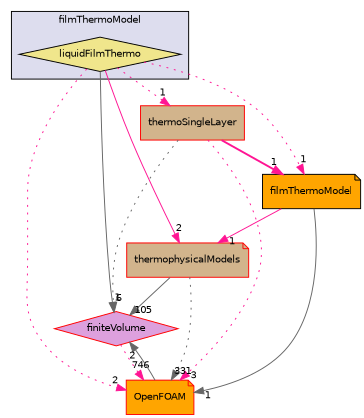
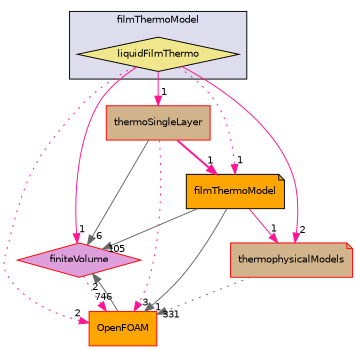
(142, 85) -> (158, 85)
(104, 187) -> (84, 141)
(129, 215) -> (121, 188)
(154, 293) -> (152, 228)
(160, 397) -> (123, 329)
